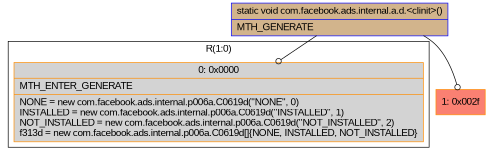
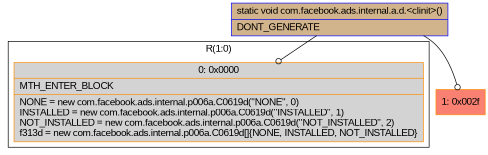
(275, 27) -> (278, 27)
(76, 86) -> (67, 86)
